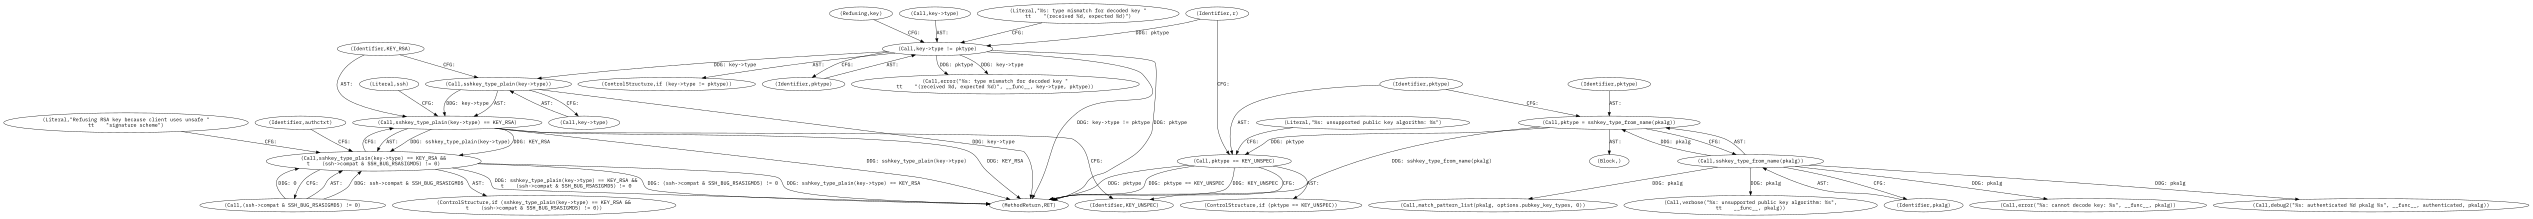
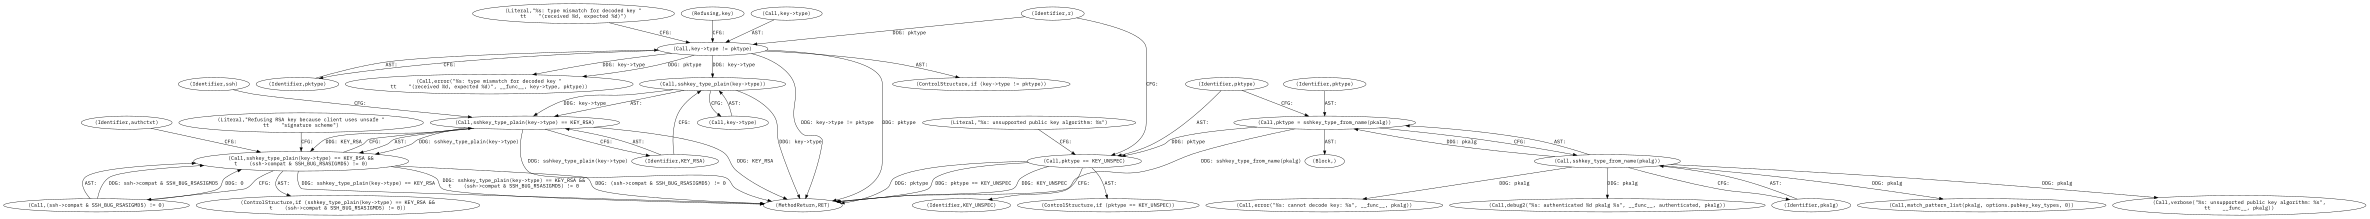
(389, 84) -> (214, 84)
(819, 133) -> (595, 143)
